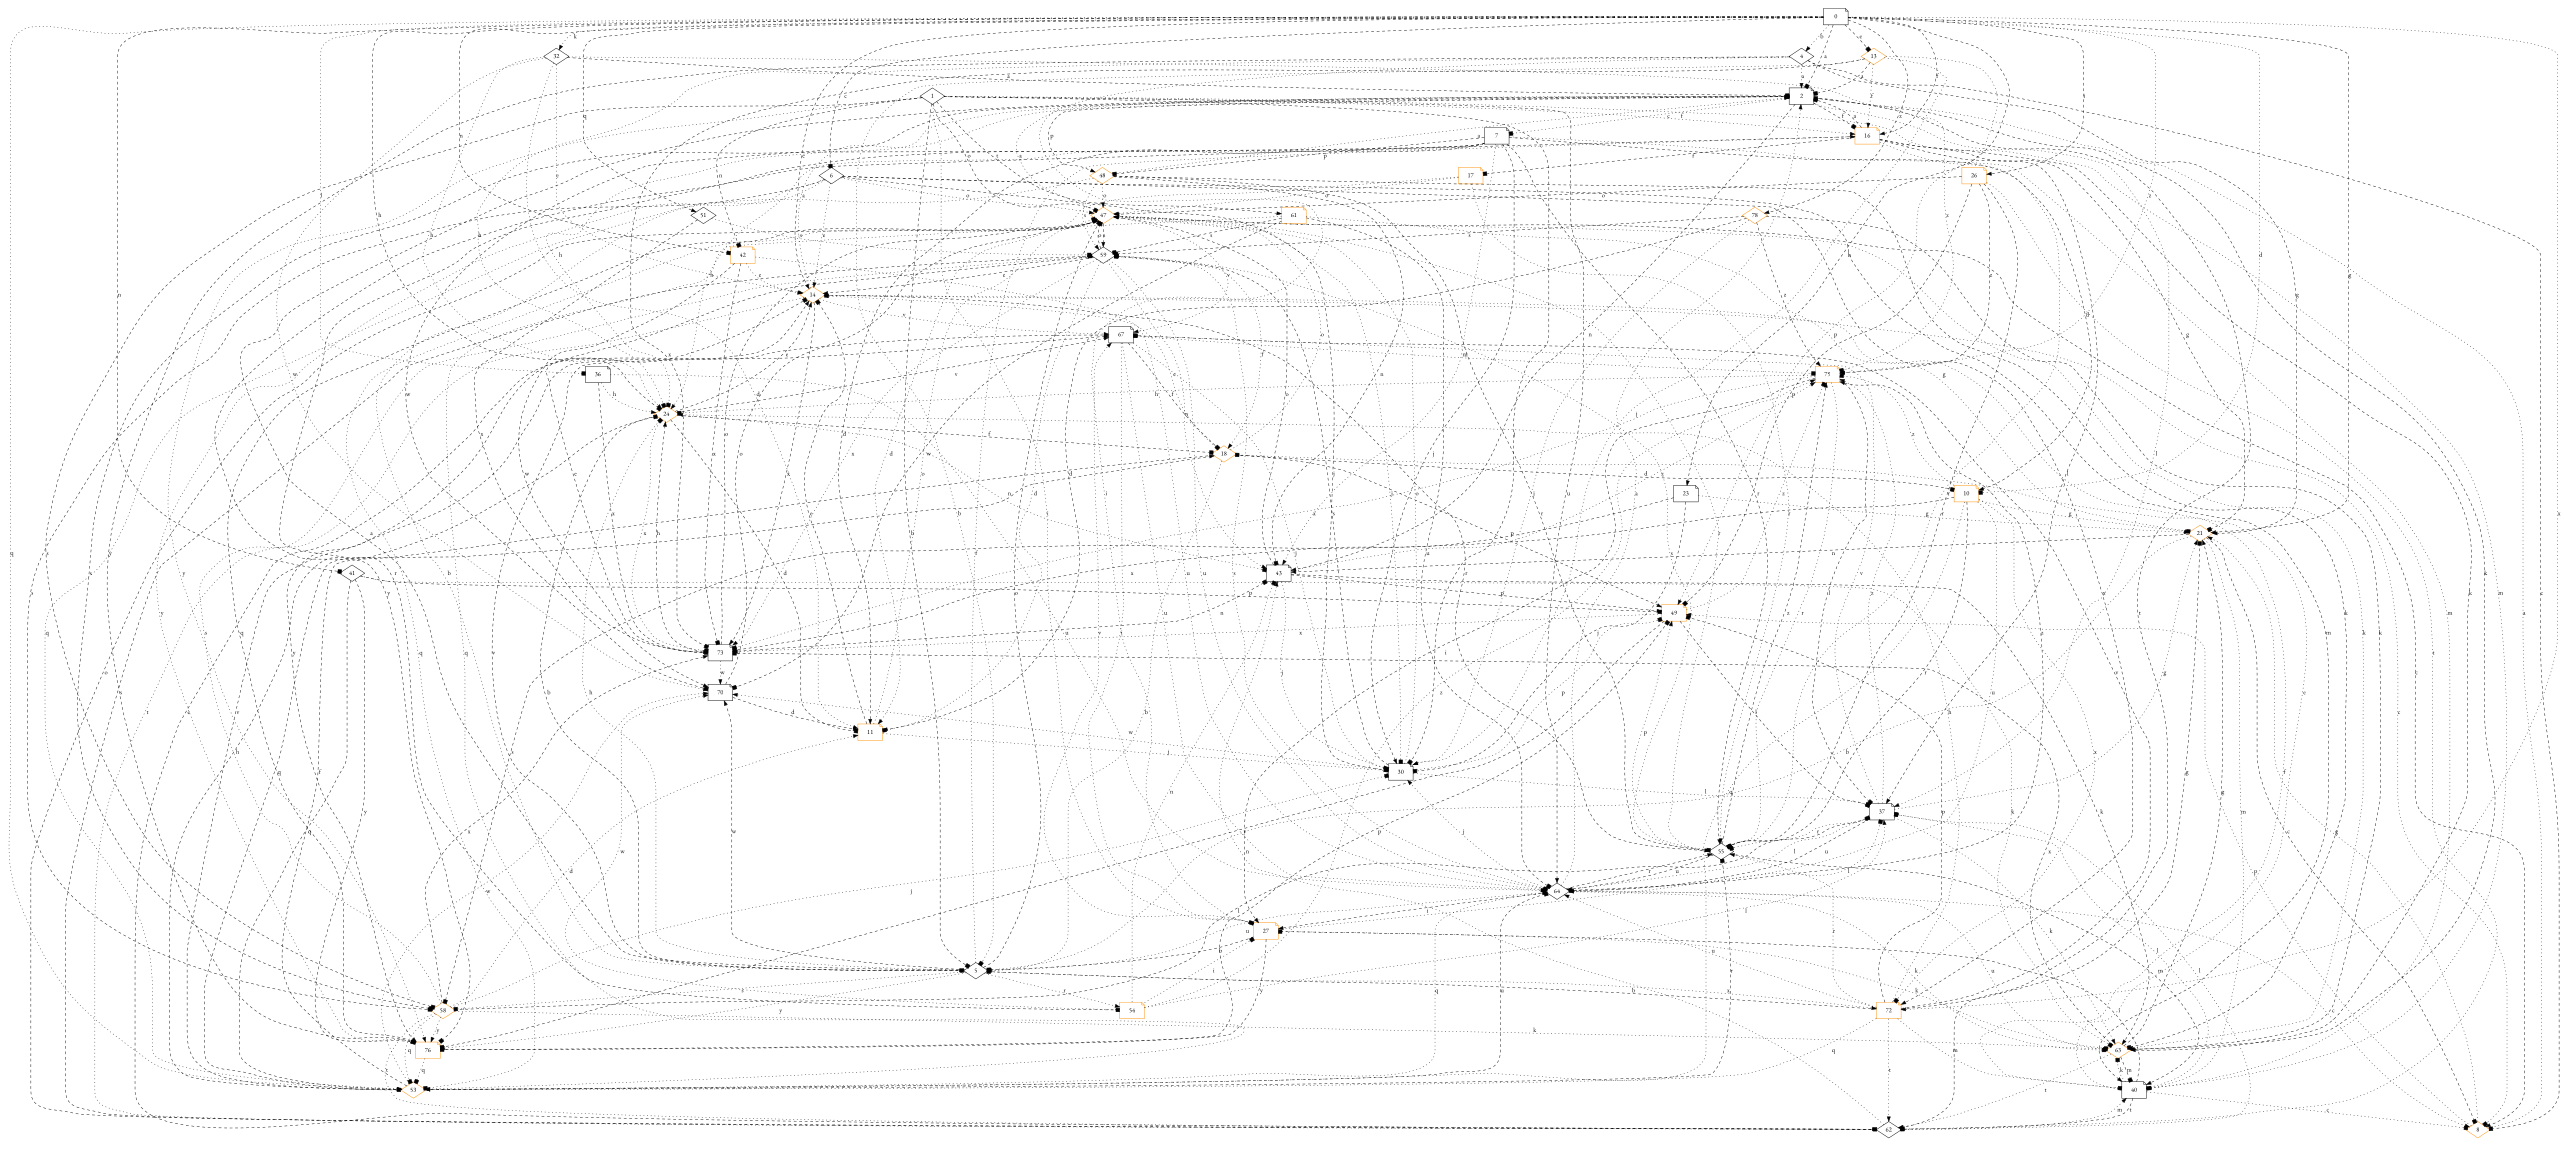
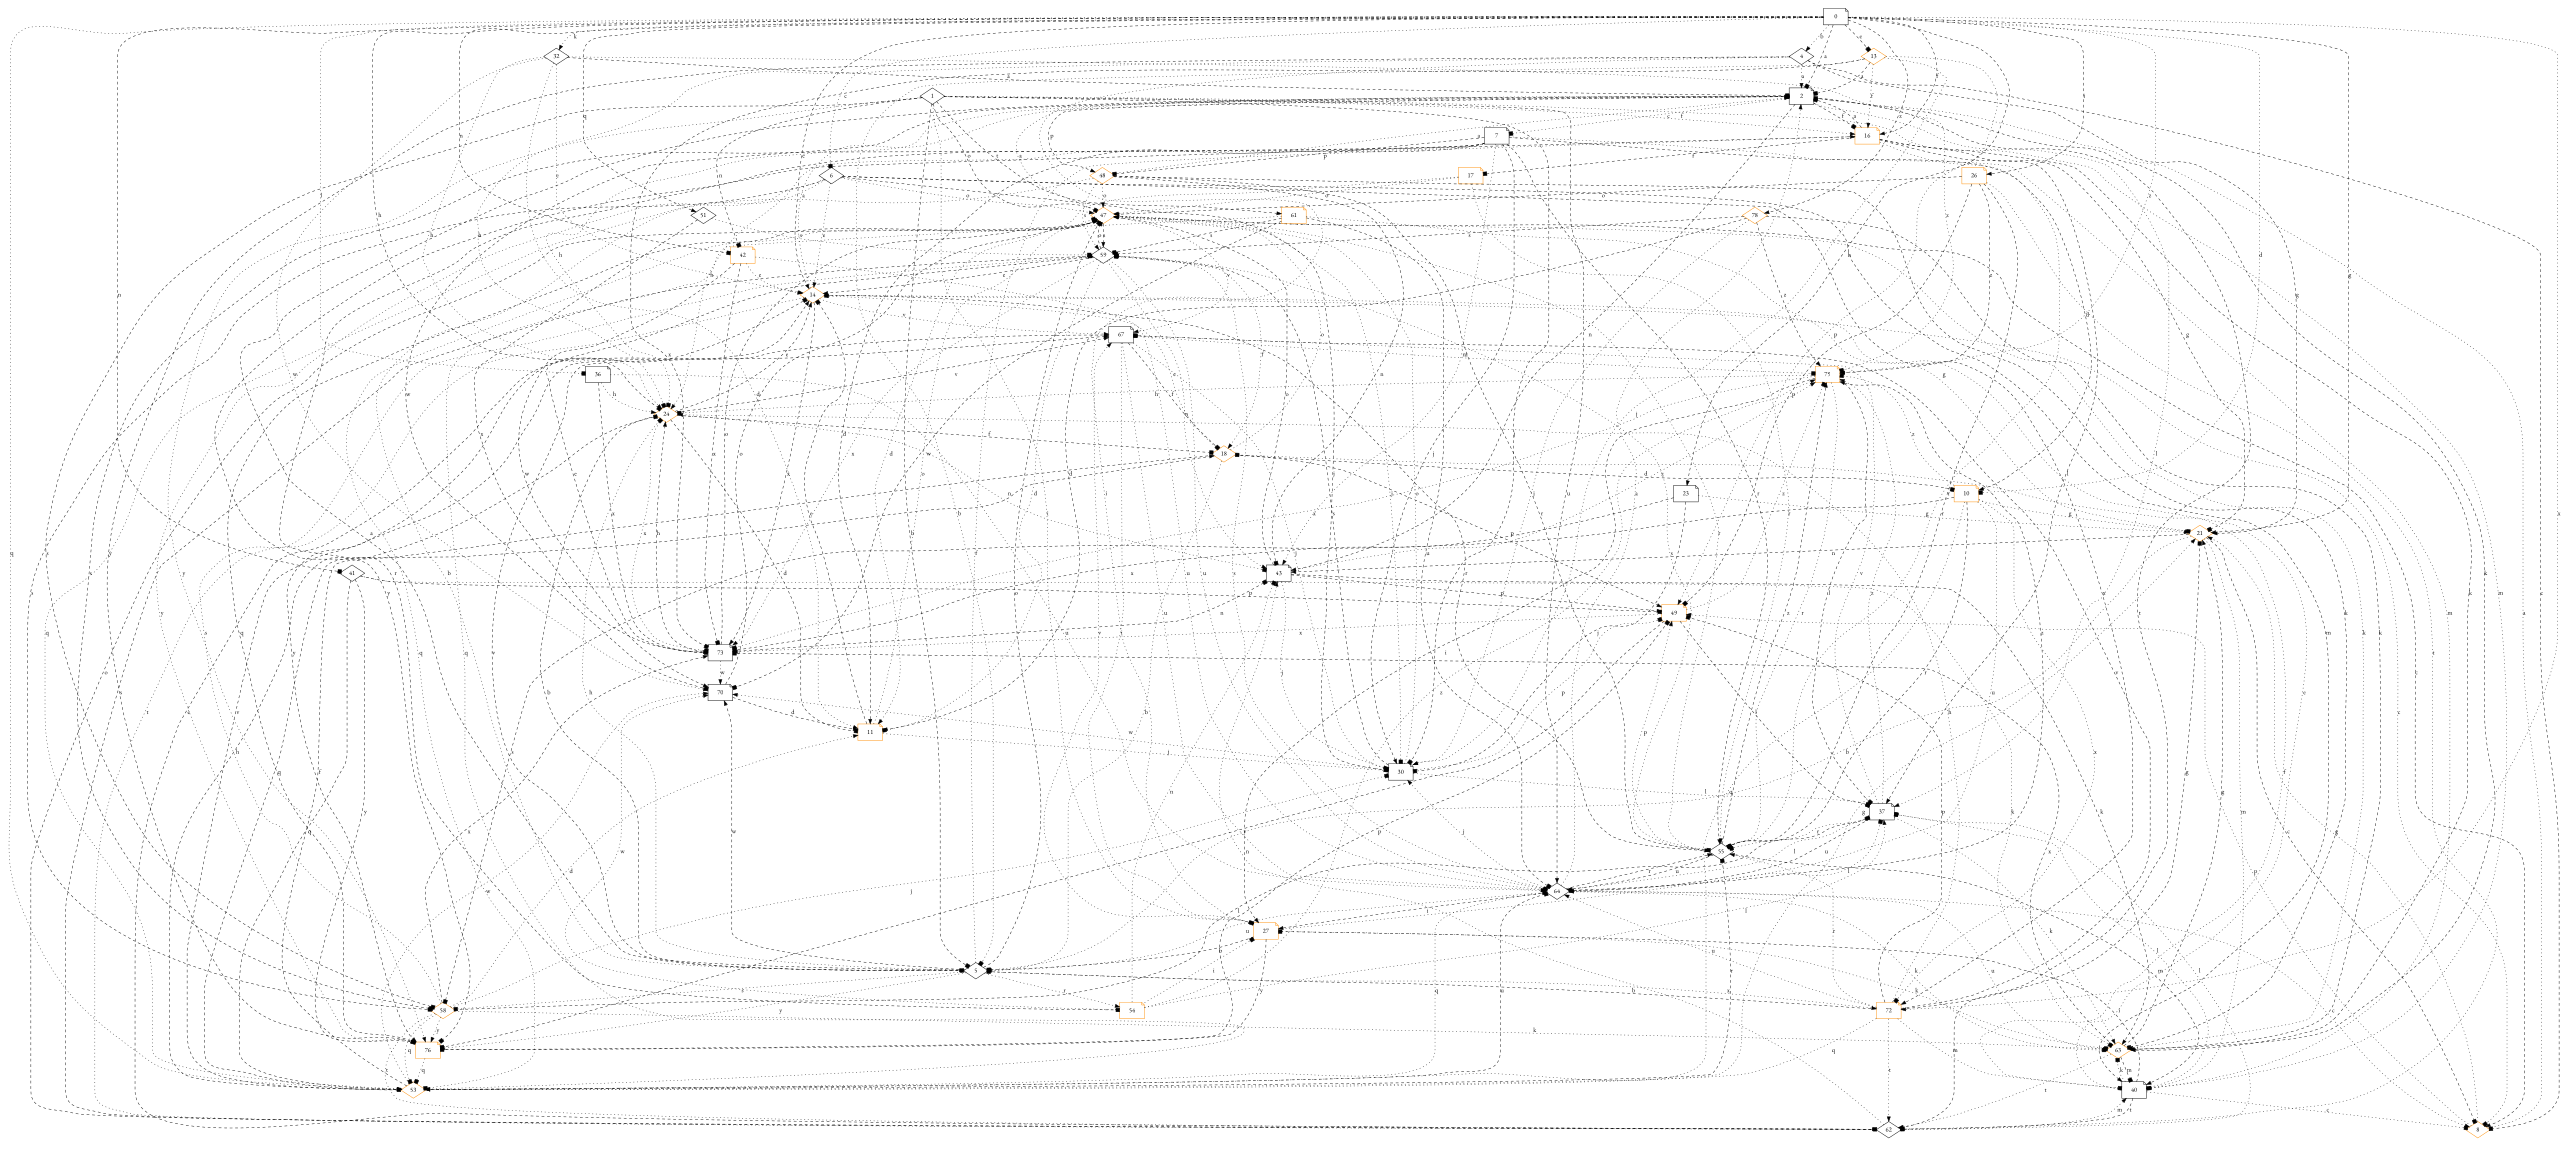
(1290, 35) -> (1290, 35)
(2110, 749) -> (1738, 1055)
